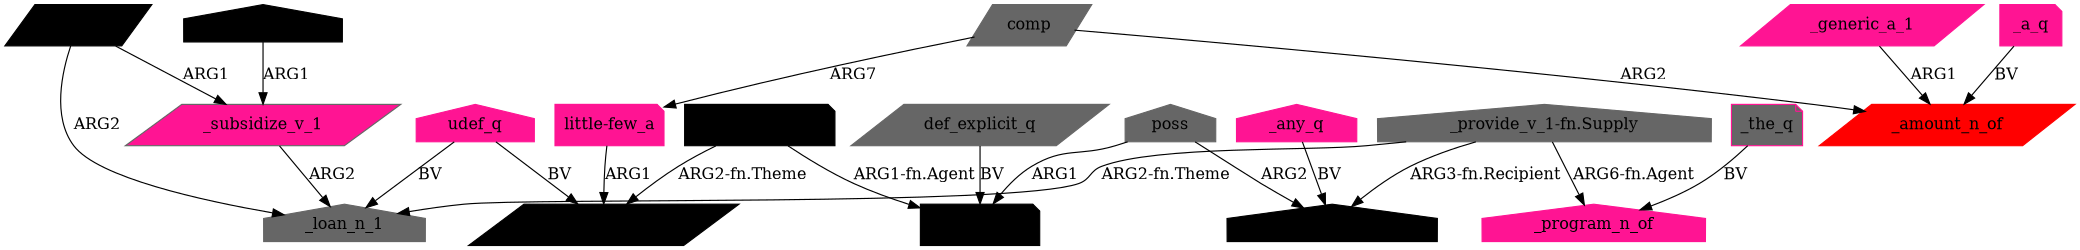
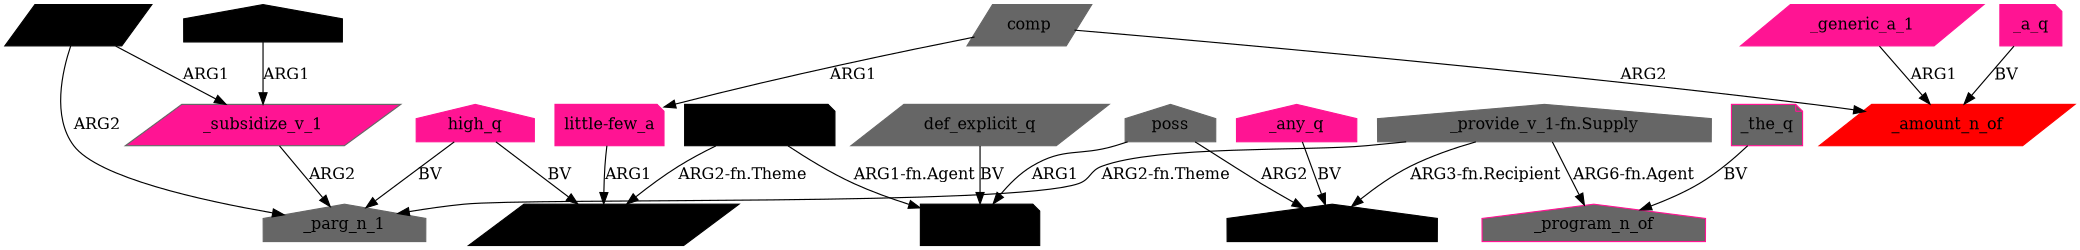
(853, 75) -> (853, 75)
(475, 125) -> (475, 125)
(344, 225) -> (344, 225)
(1594, 225) -> (1594, 225)
